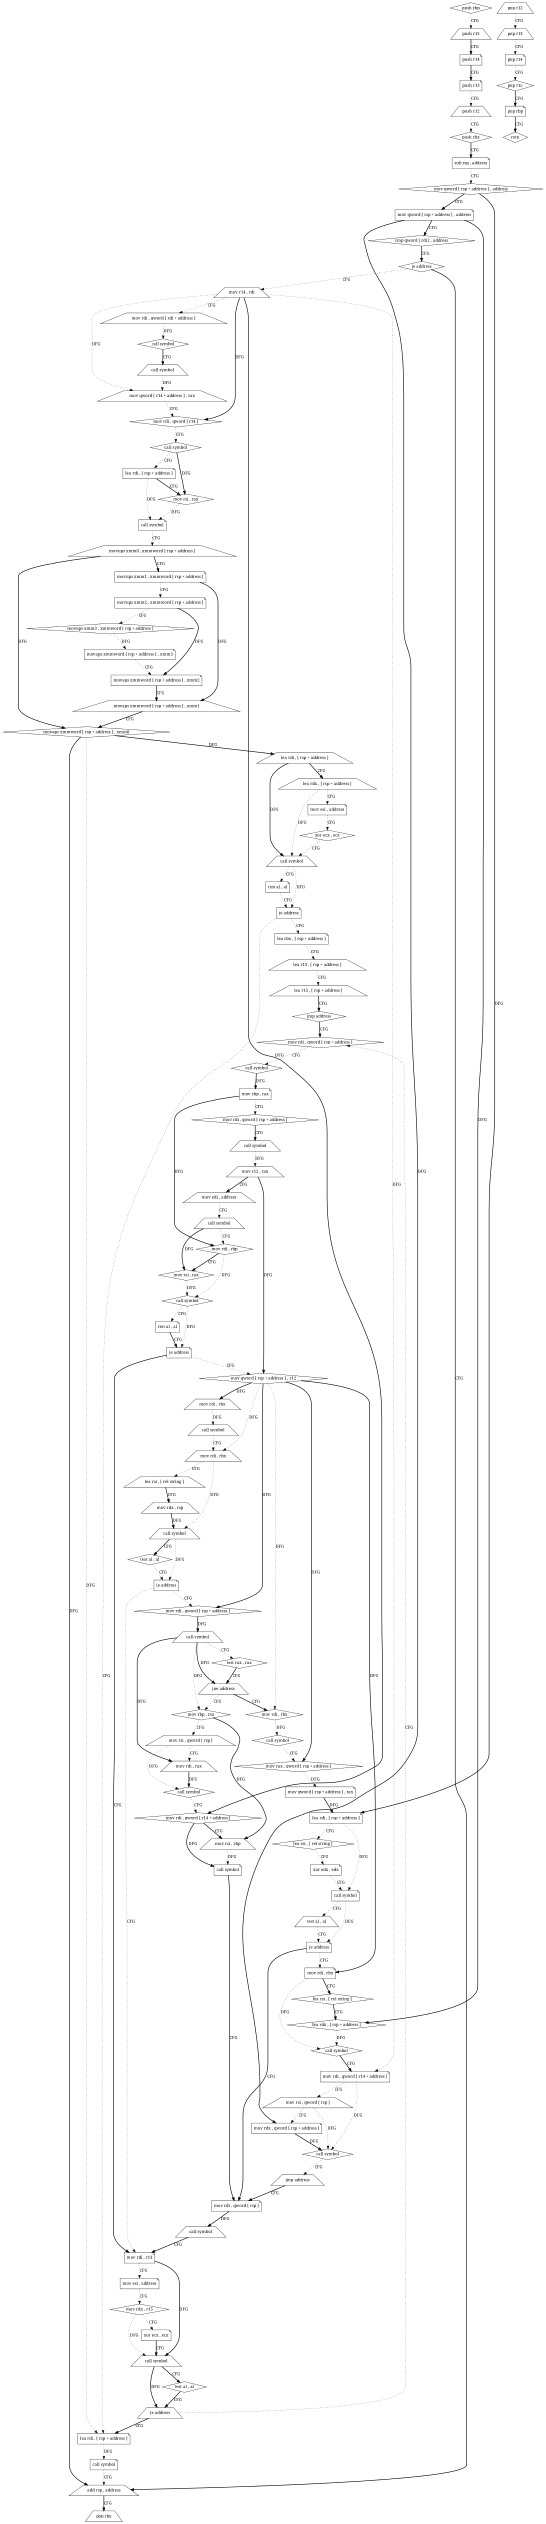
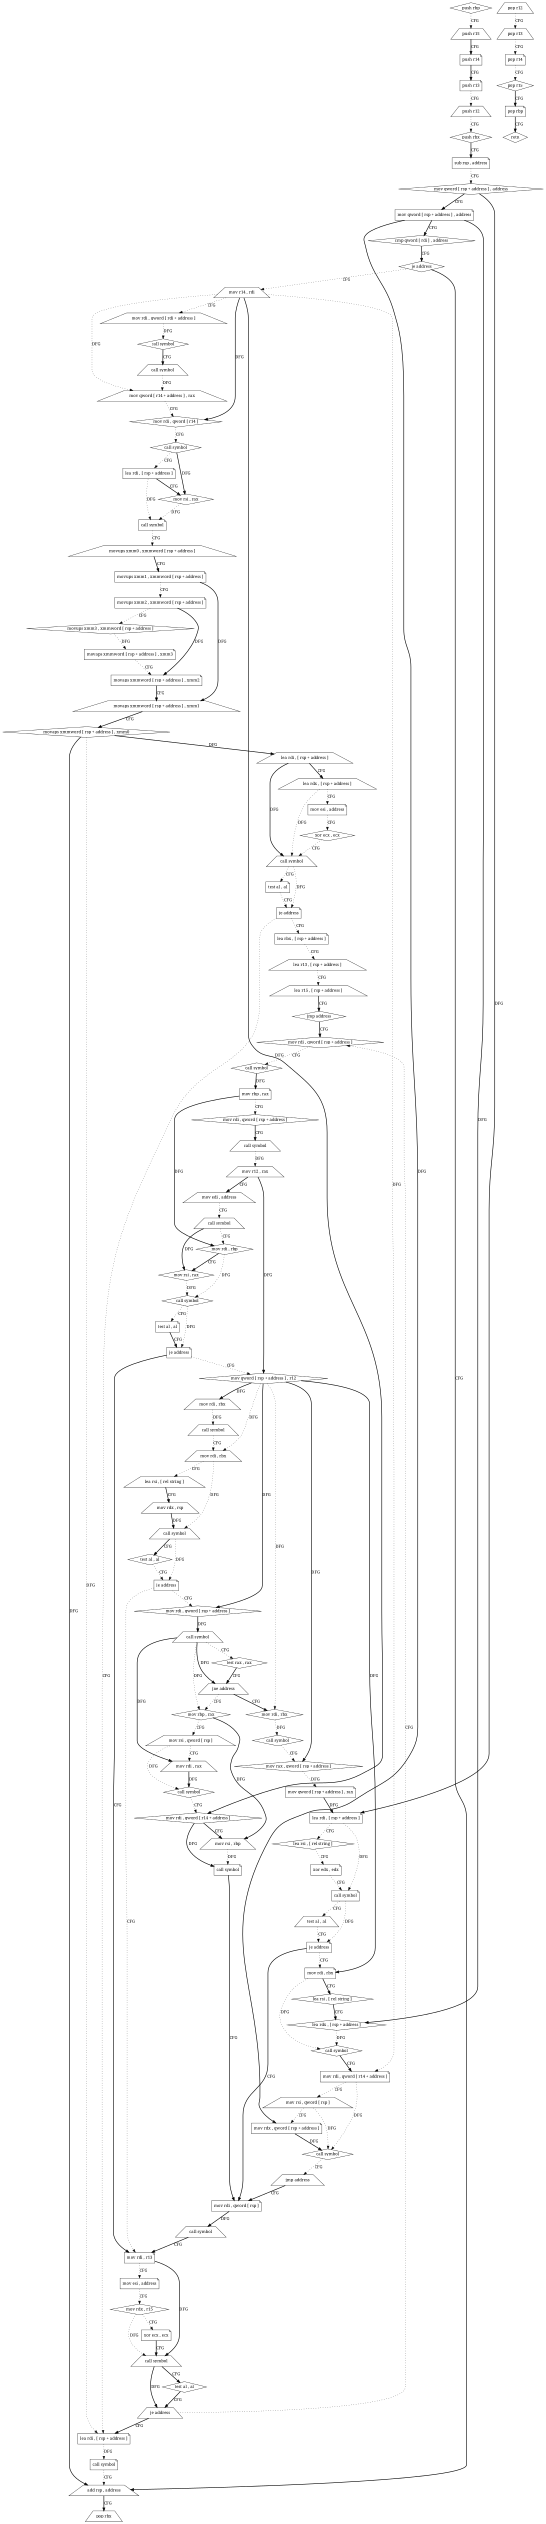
(18, 624) -> none
